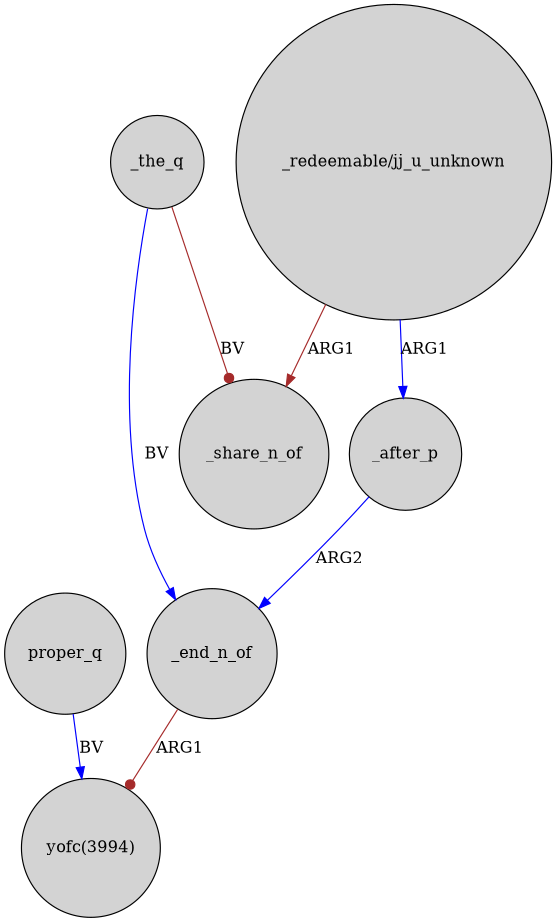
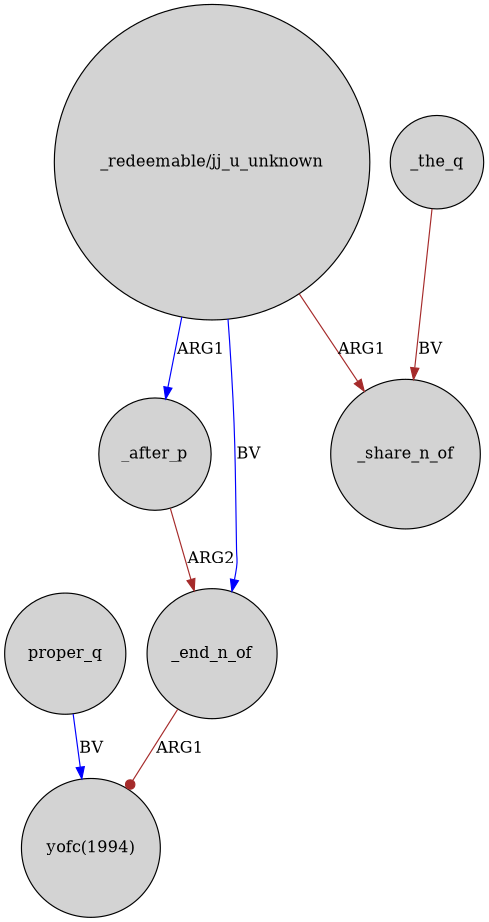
(200, 290) -> (423, 288)
(130, 402) -> (235, 449)
(319, 549) -> (181, 544)
(91, 848) -> (91, 848)
